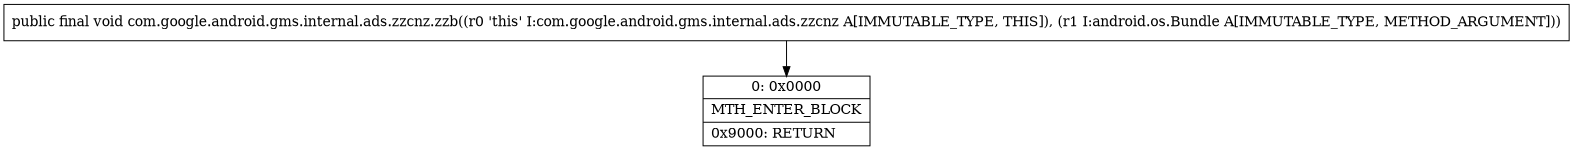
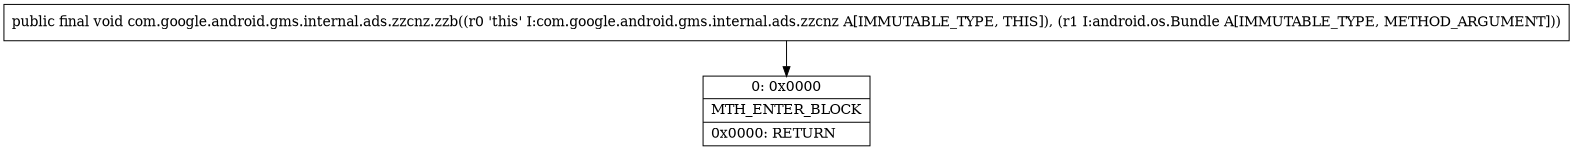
(780, 134) -> (780, 134)
